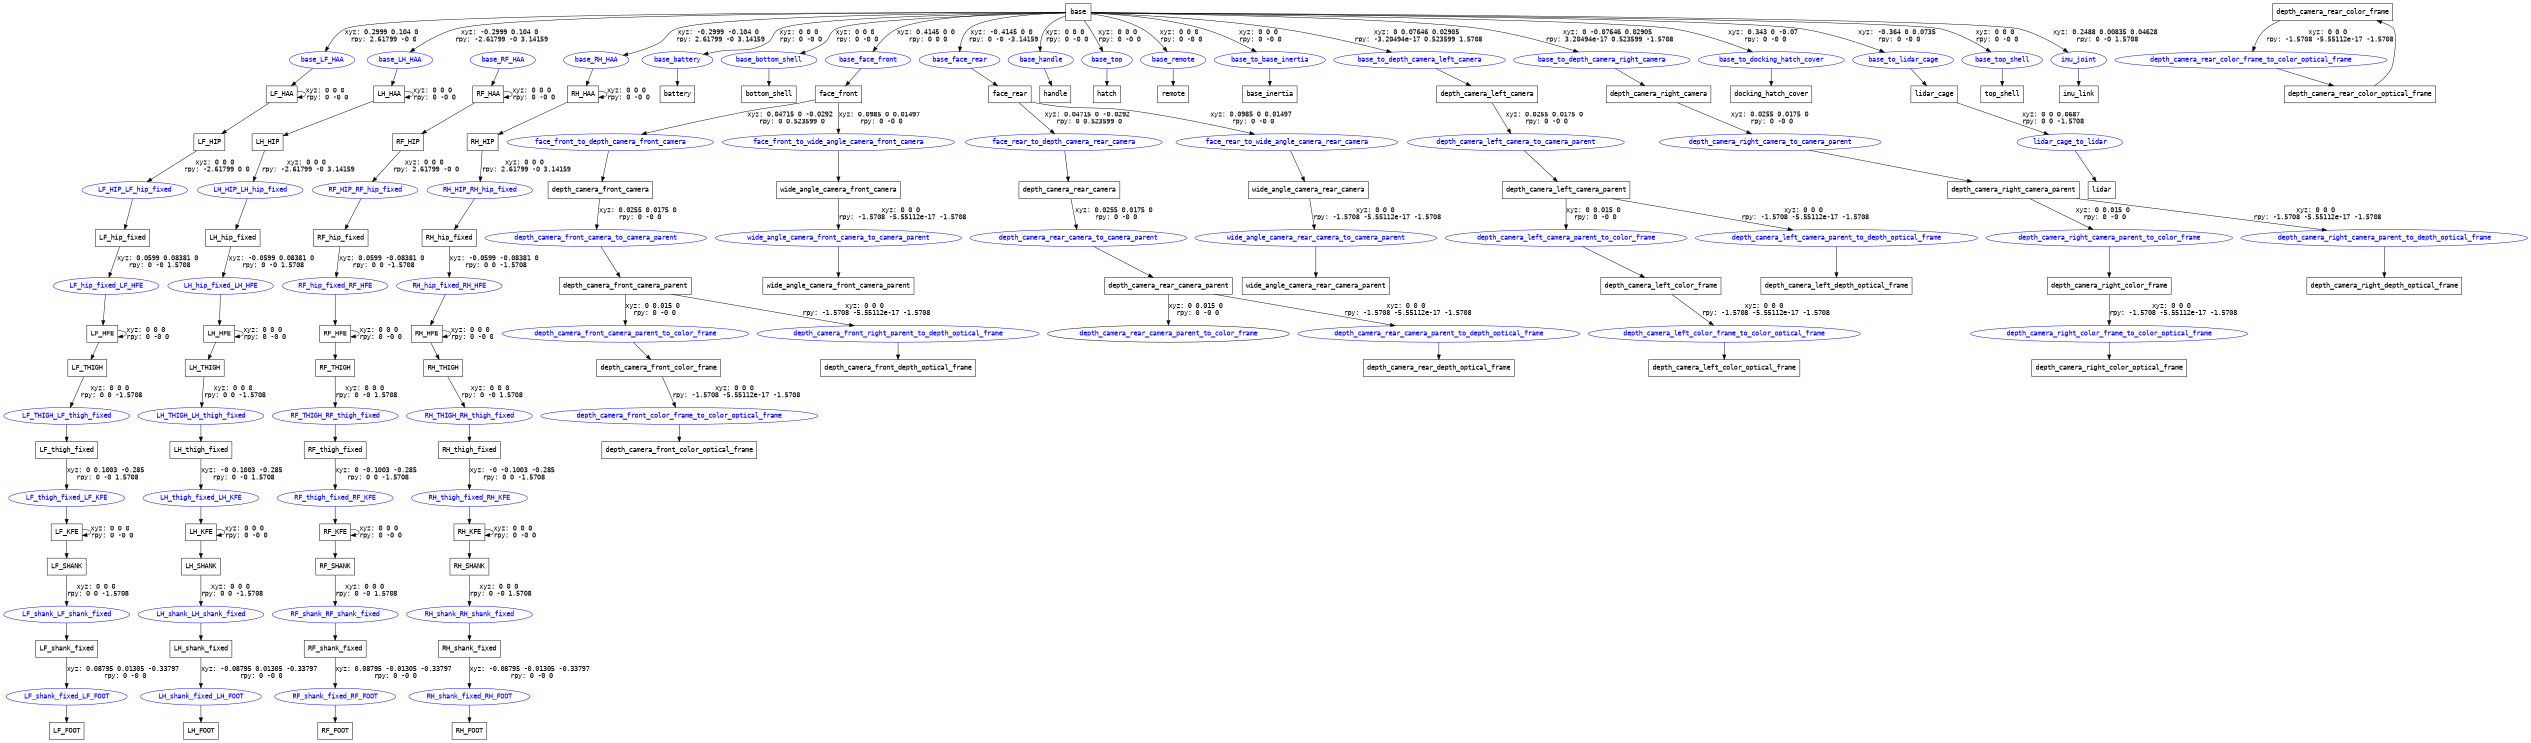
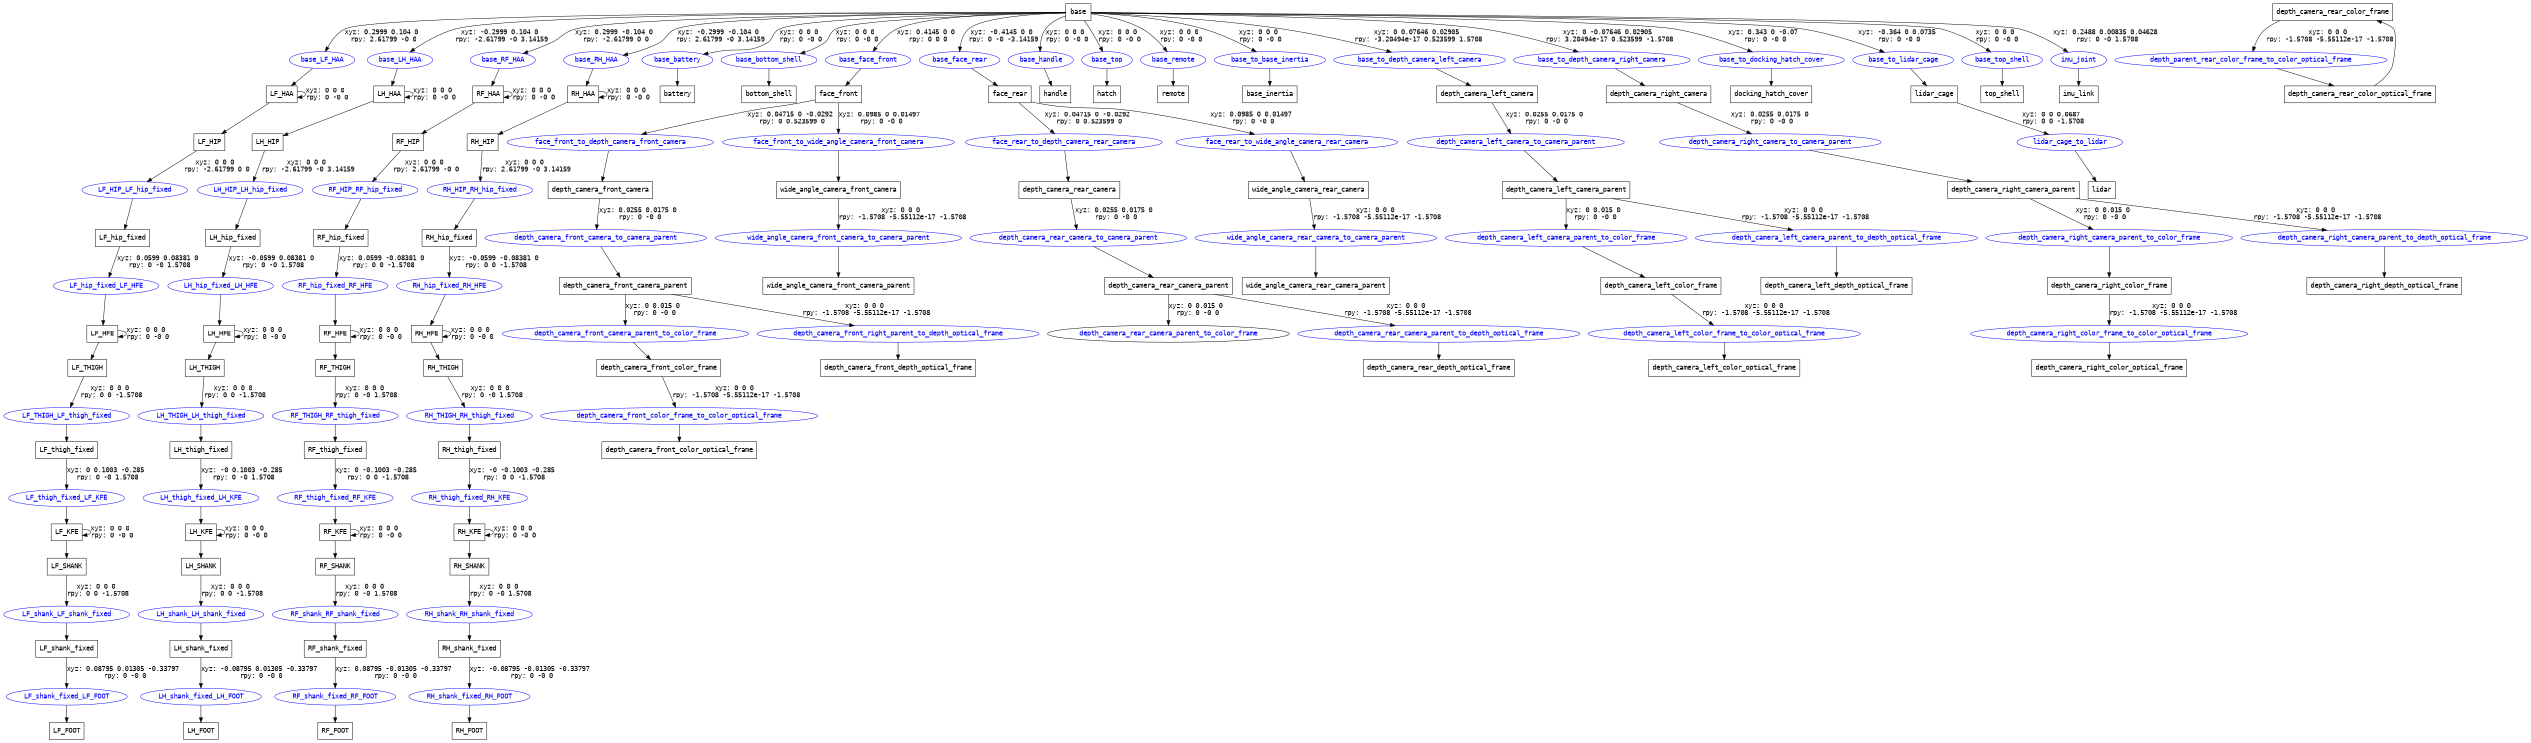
none -> (739, 18)
(2251, 60) -> (2251, 60)
